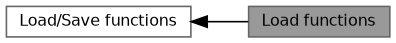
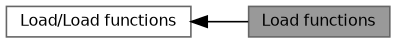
(99, 22) -> (99, 22)
